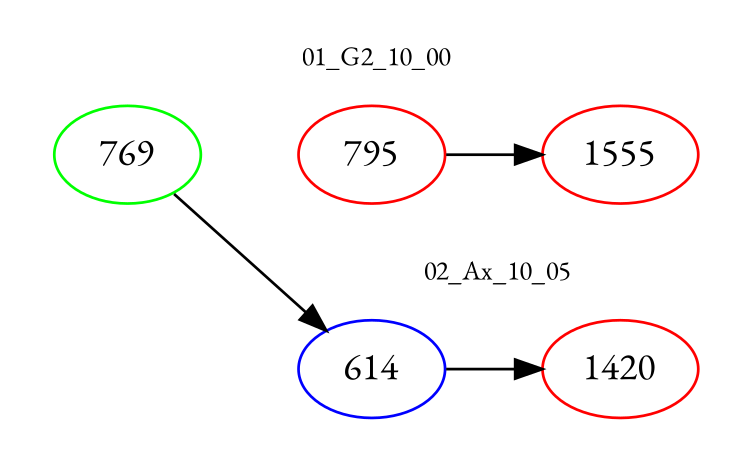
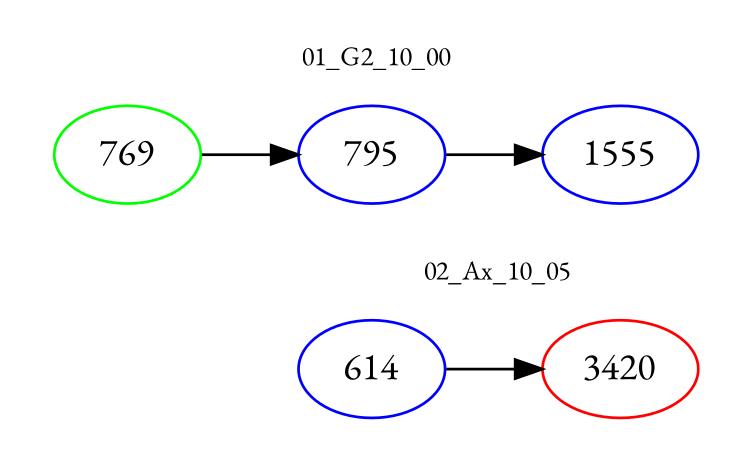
(372, 155) -> (372, 155)
(620, 155) -> (620, 155)
(240, 253) -> (236, 155)
(620, 369) -> (620, 369)
